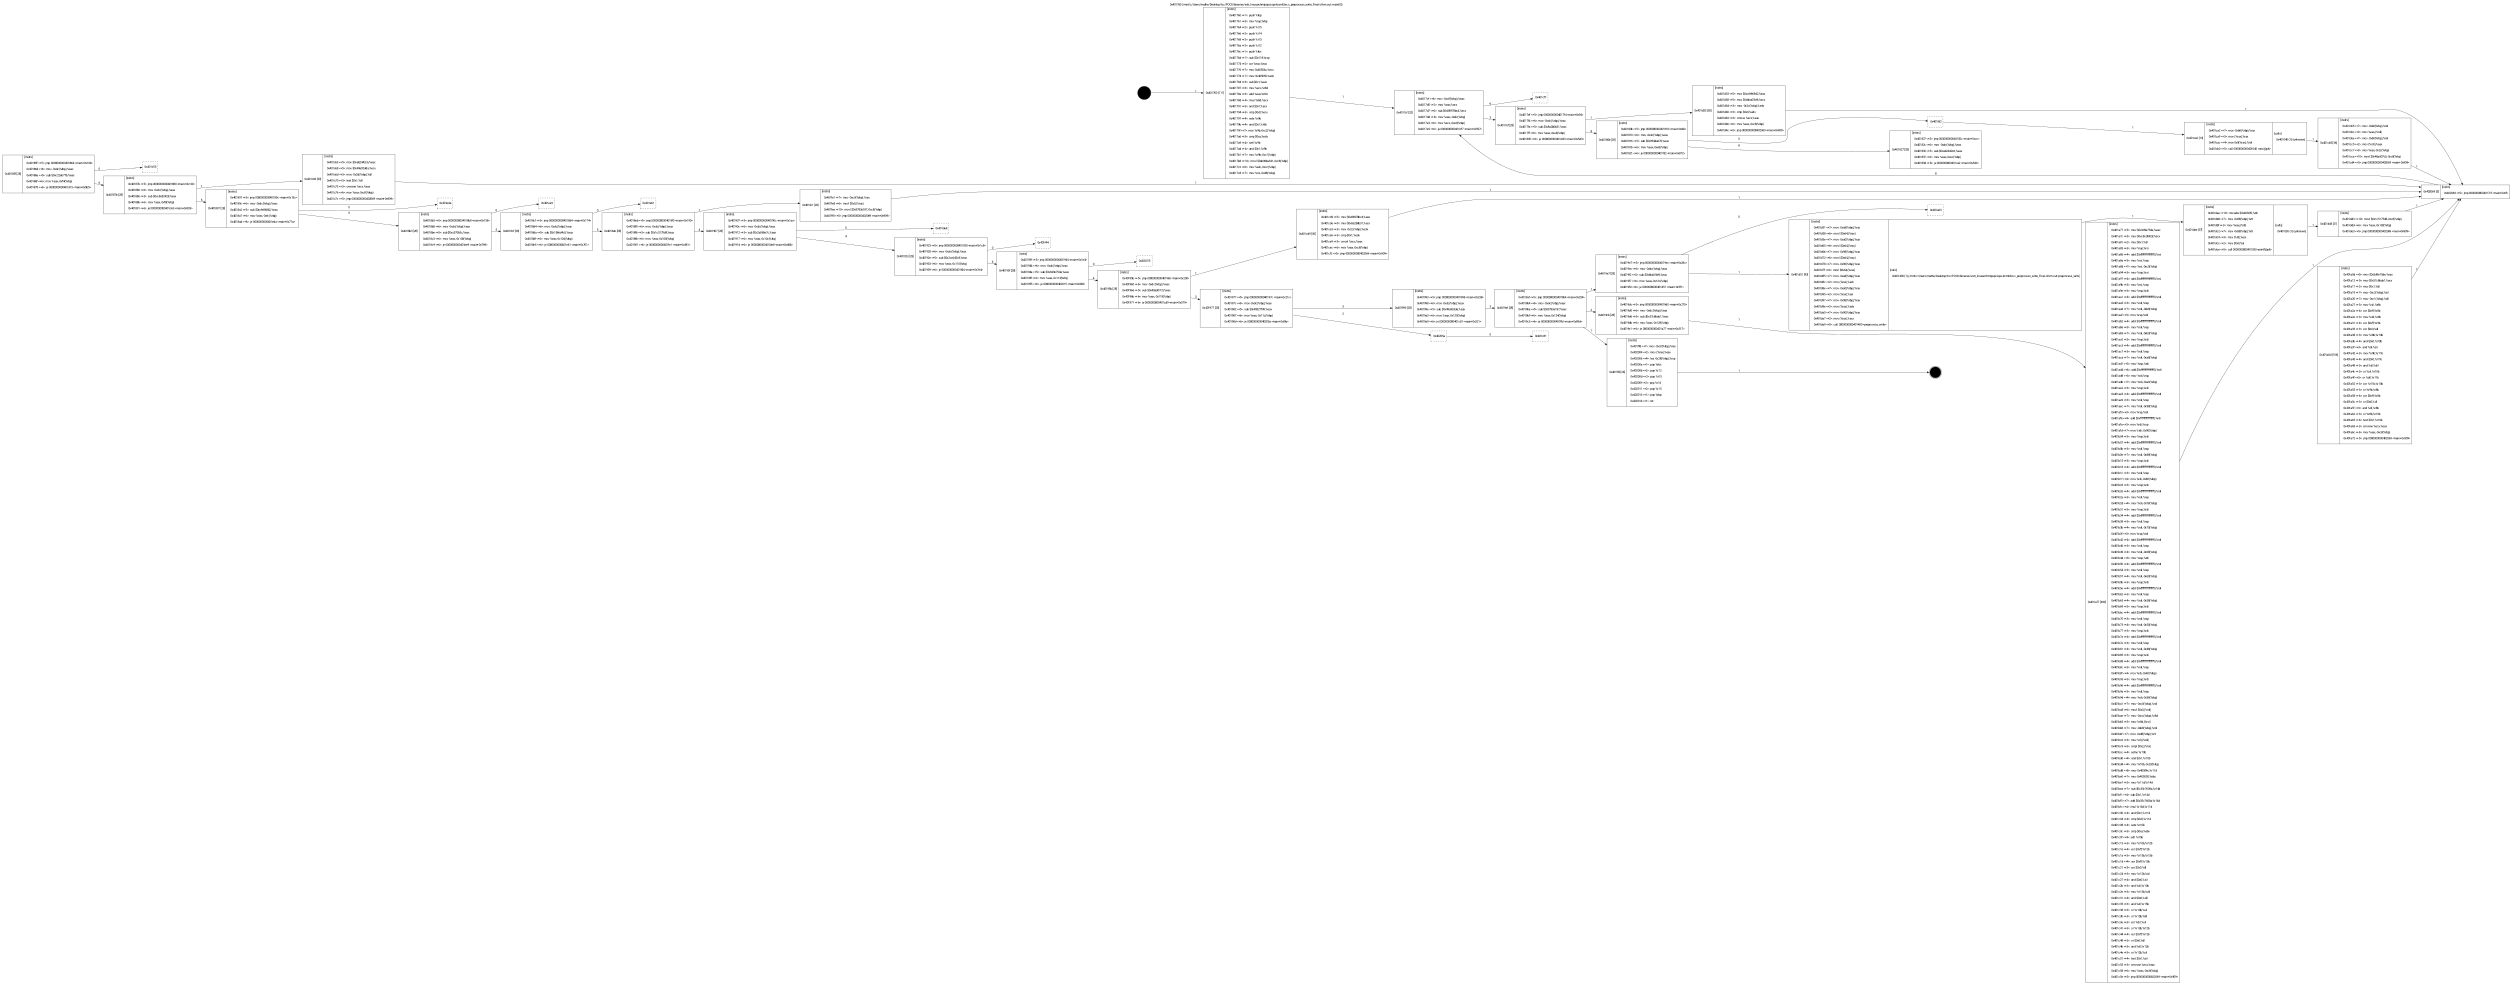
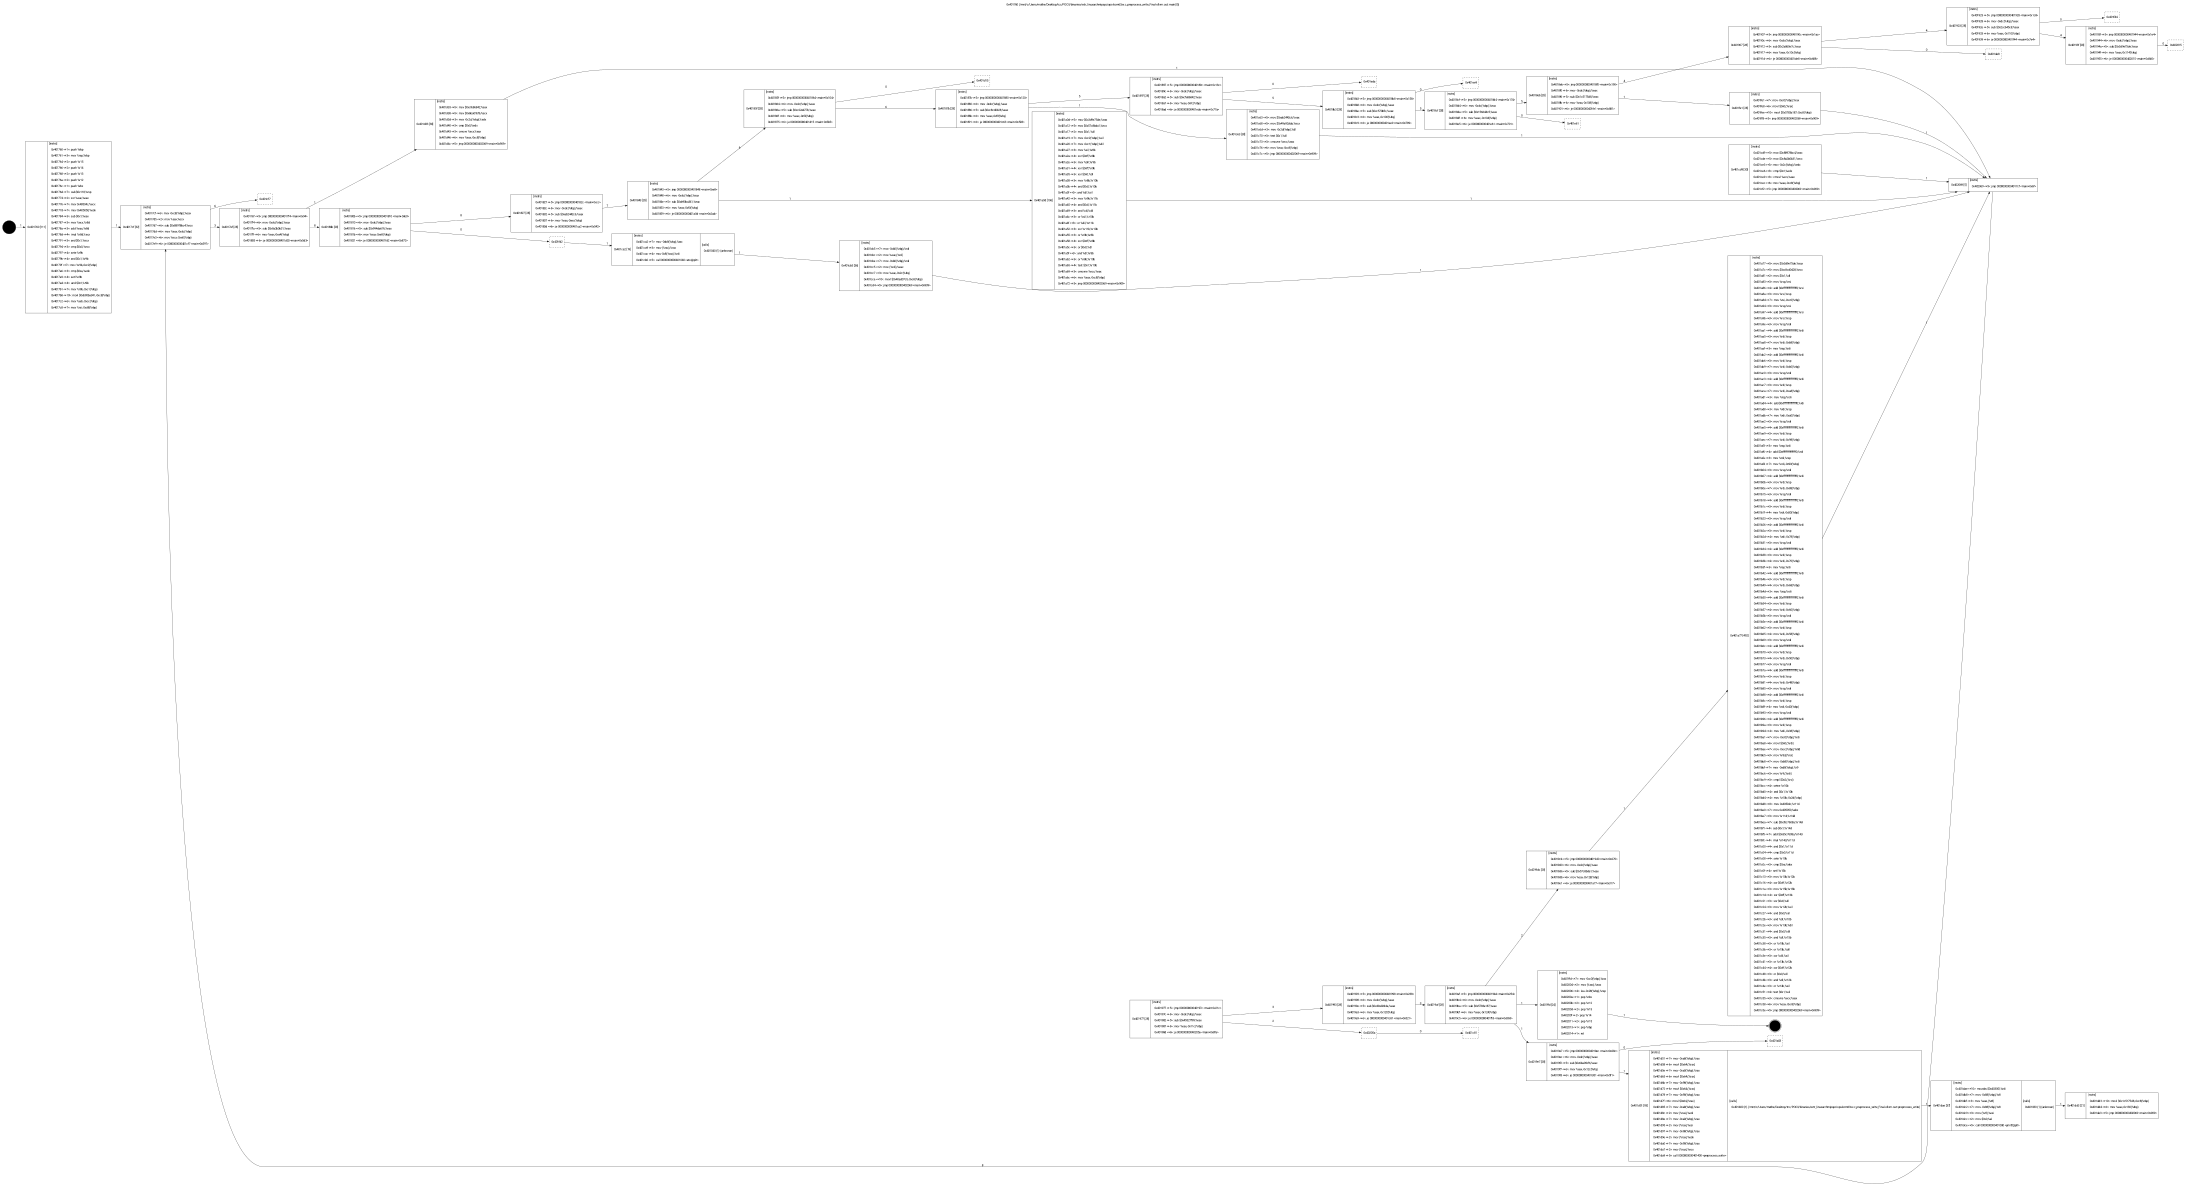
none -> (673, 200)
(2424, 205) -> none
(1144, 289) -> none
